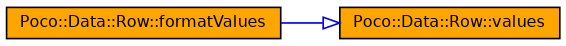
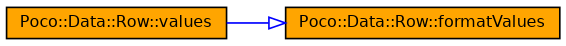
(302, 23) -> (248, 23)
